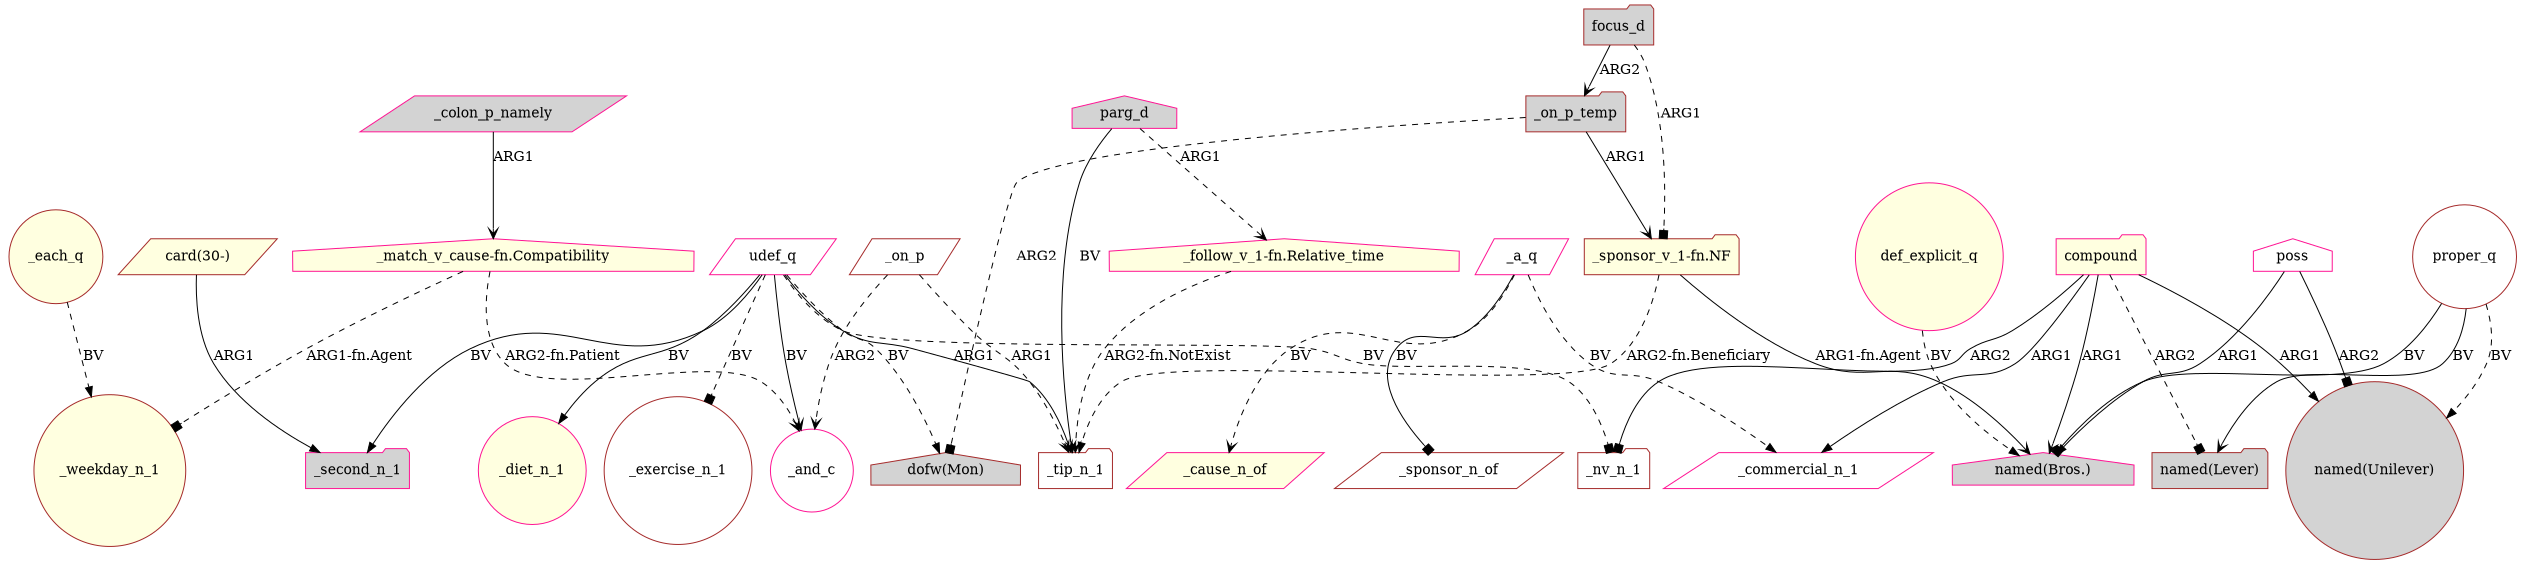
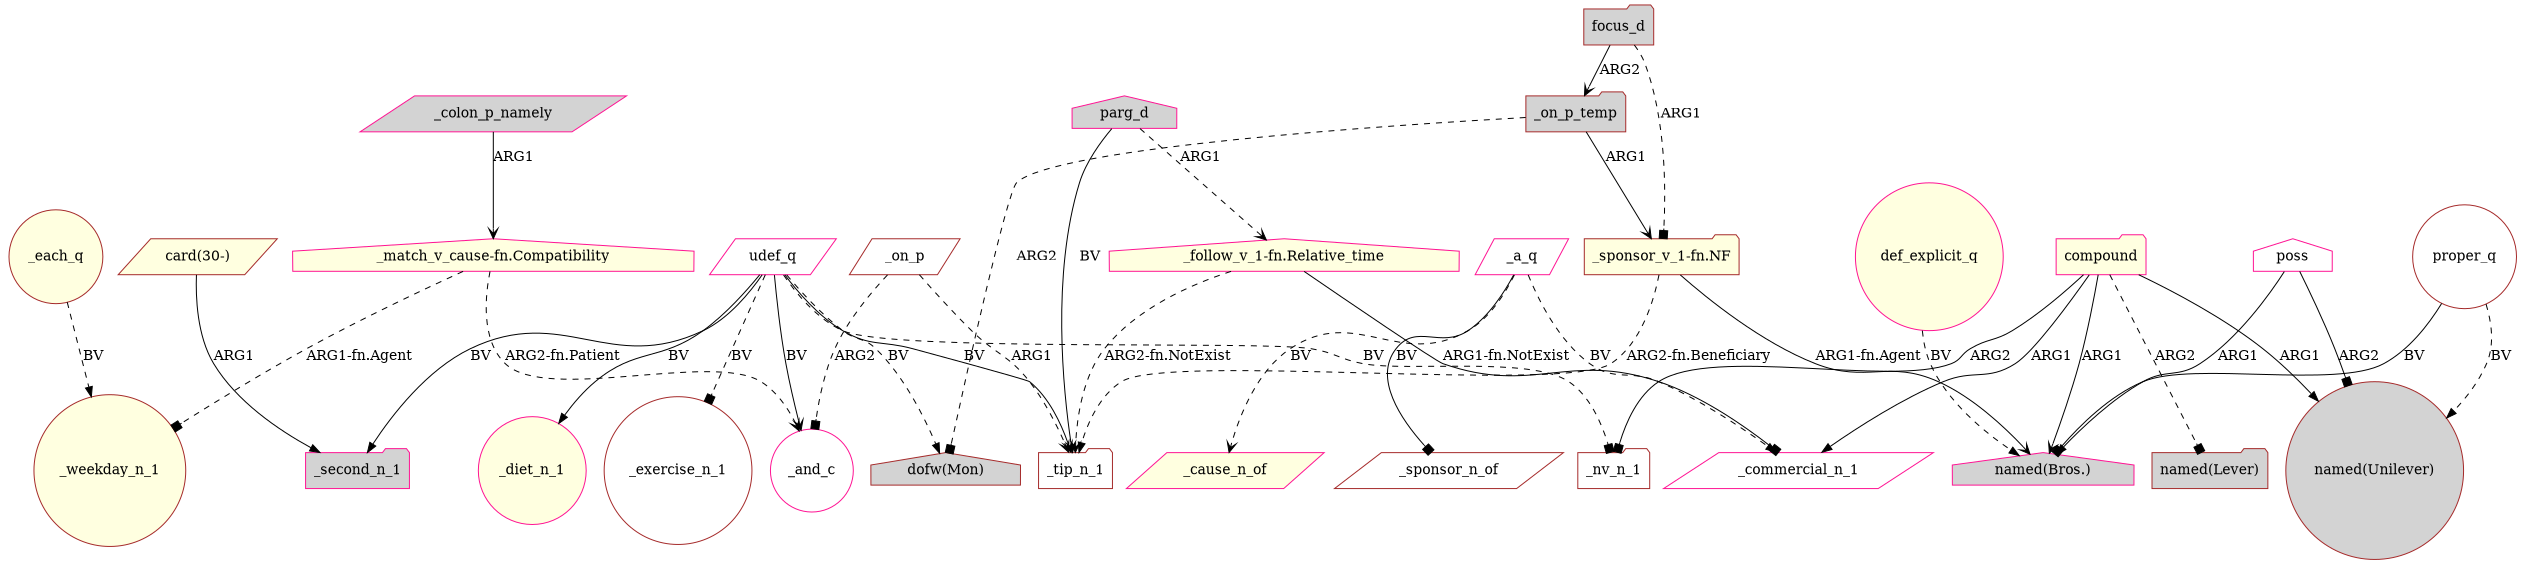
(839, 341) -> (839, 341)
(974, 356) -> (974, 356)
none -> (1432, 357)
(2373, 375) -> none
